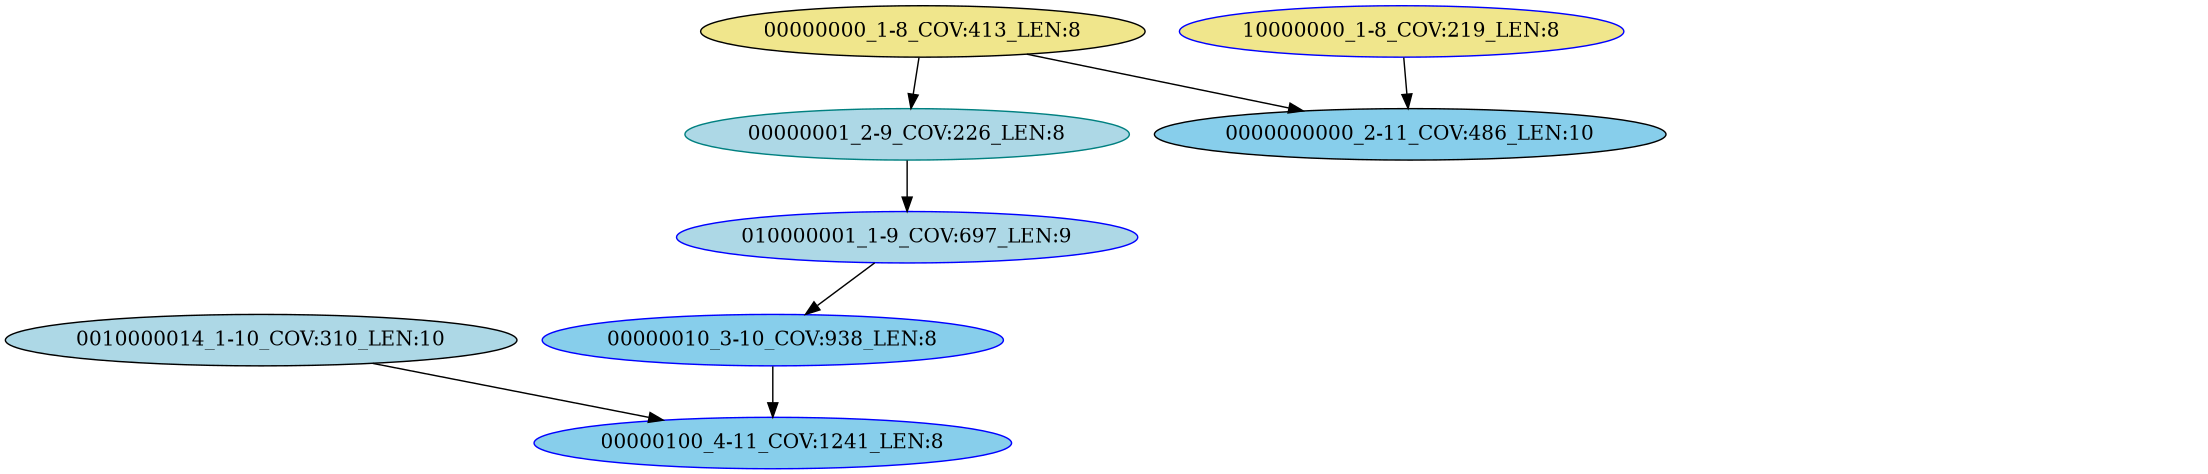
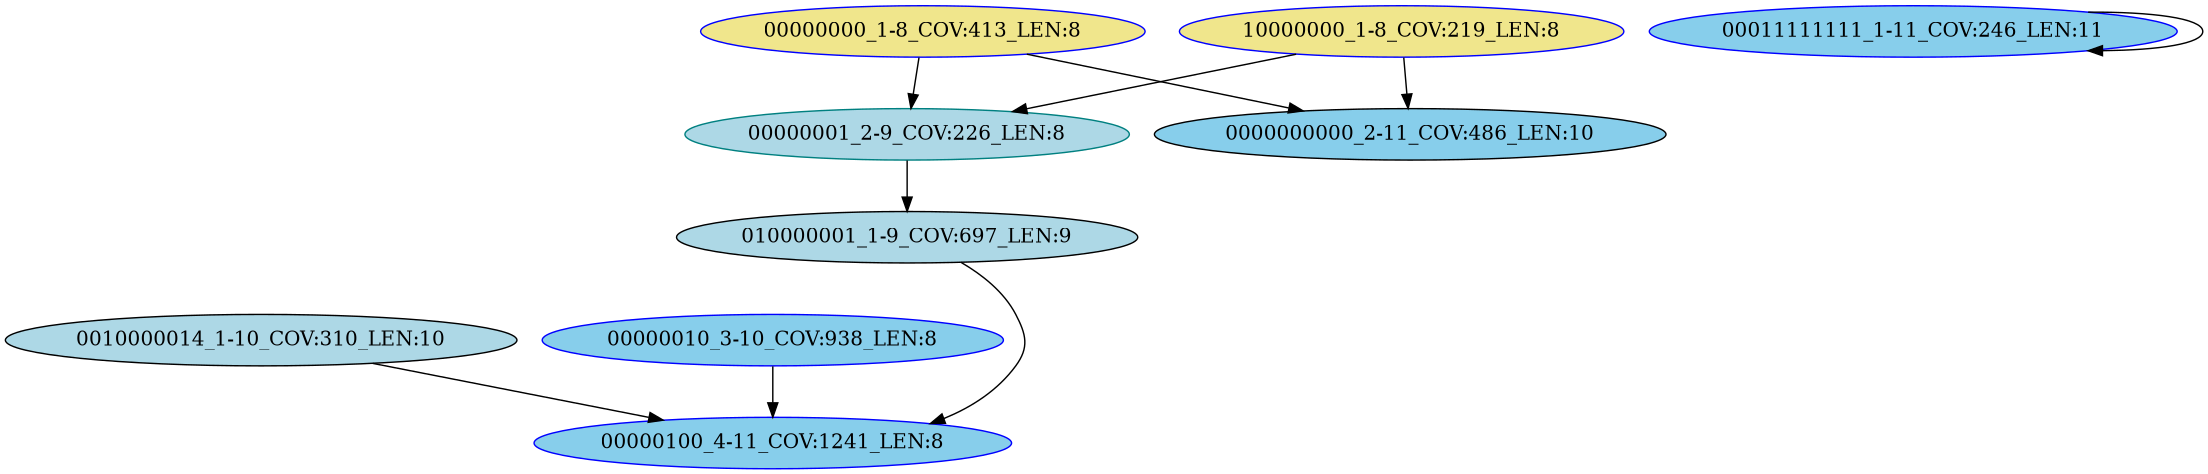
(923, 31) -> (923, 31)
none -> (1913, 31)
none -> (1188, 76)
(907, 237) -> (907, 237)
(846, 284) -> (1024, 347)
